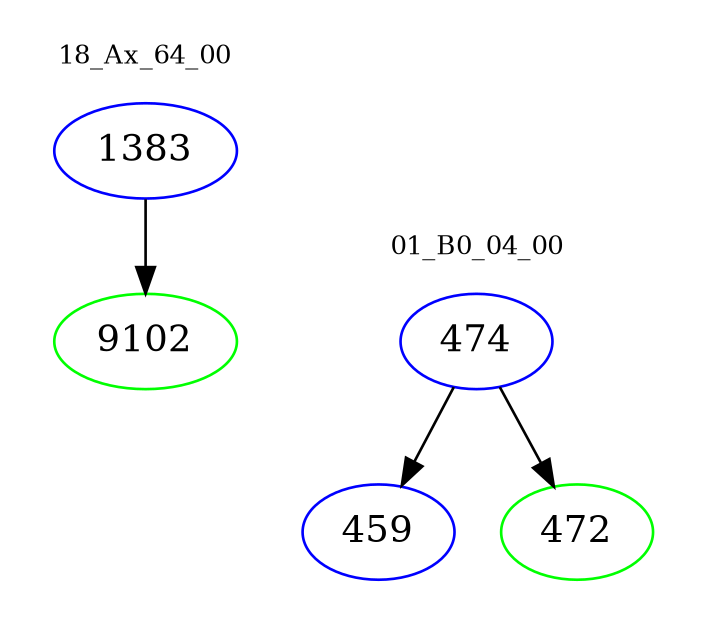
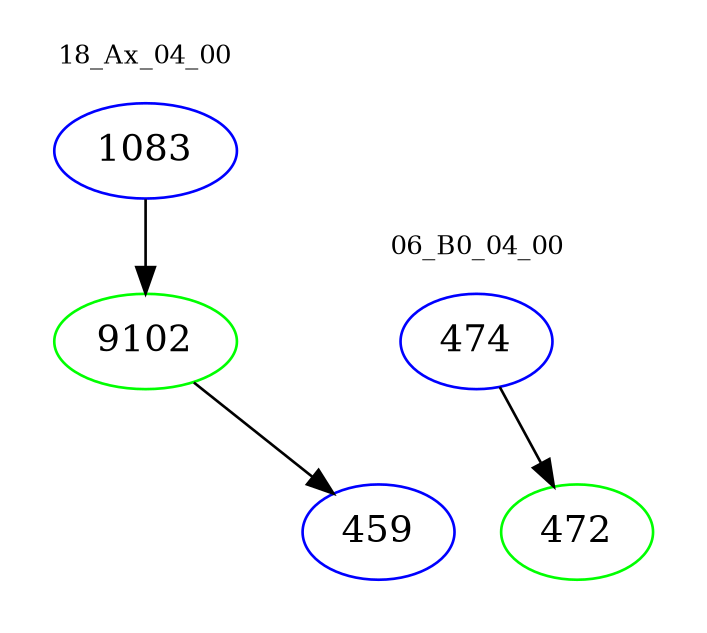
(146, 57) -> (146, 57)
(146, 151) -> (146, 151)
(478, 248) -> (478, 248)
(434, 424) -> (253, 430)
